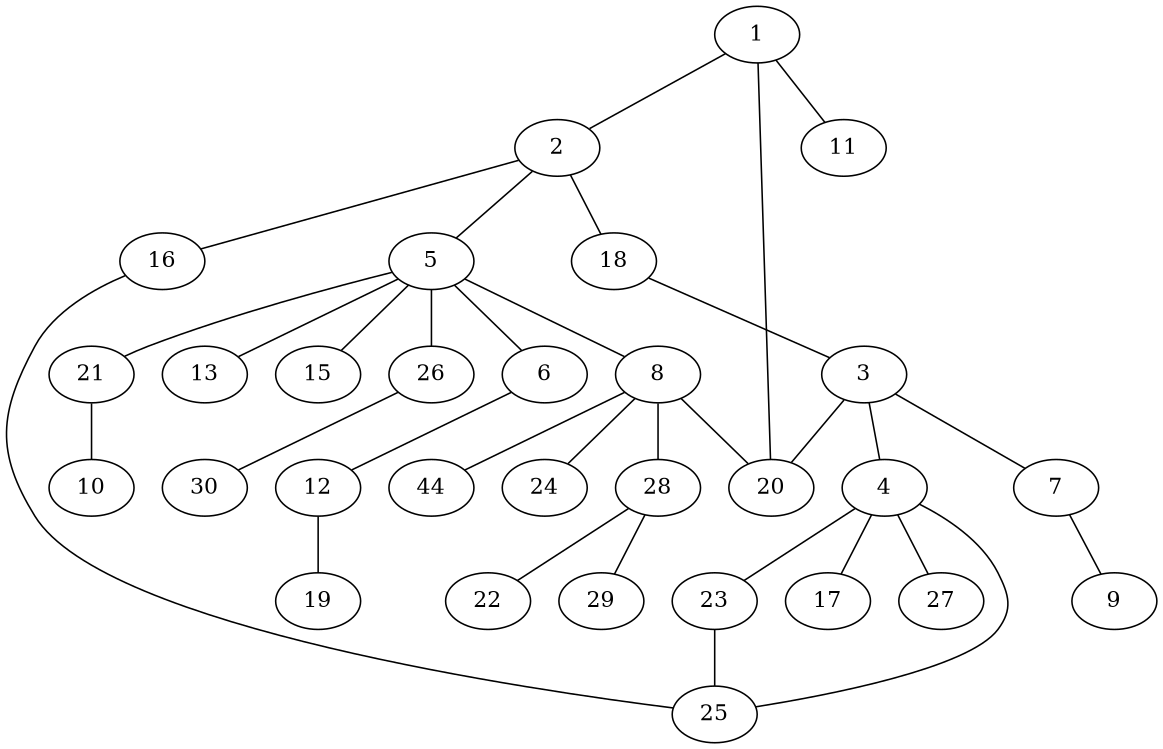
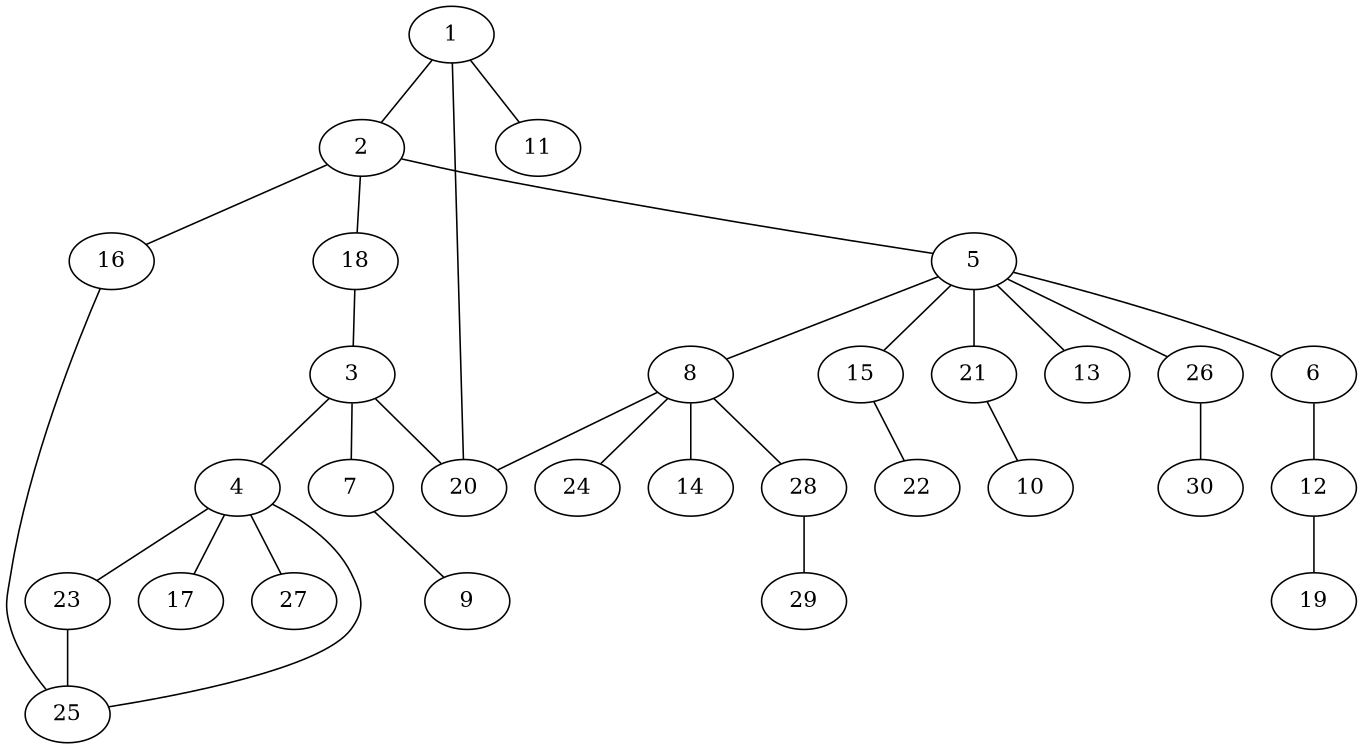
(431, 488) -> (691, 488)
(573, 545) -> (889, 431)
